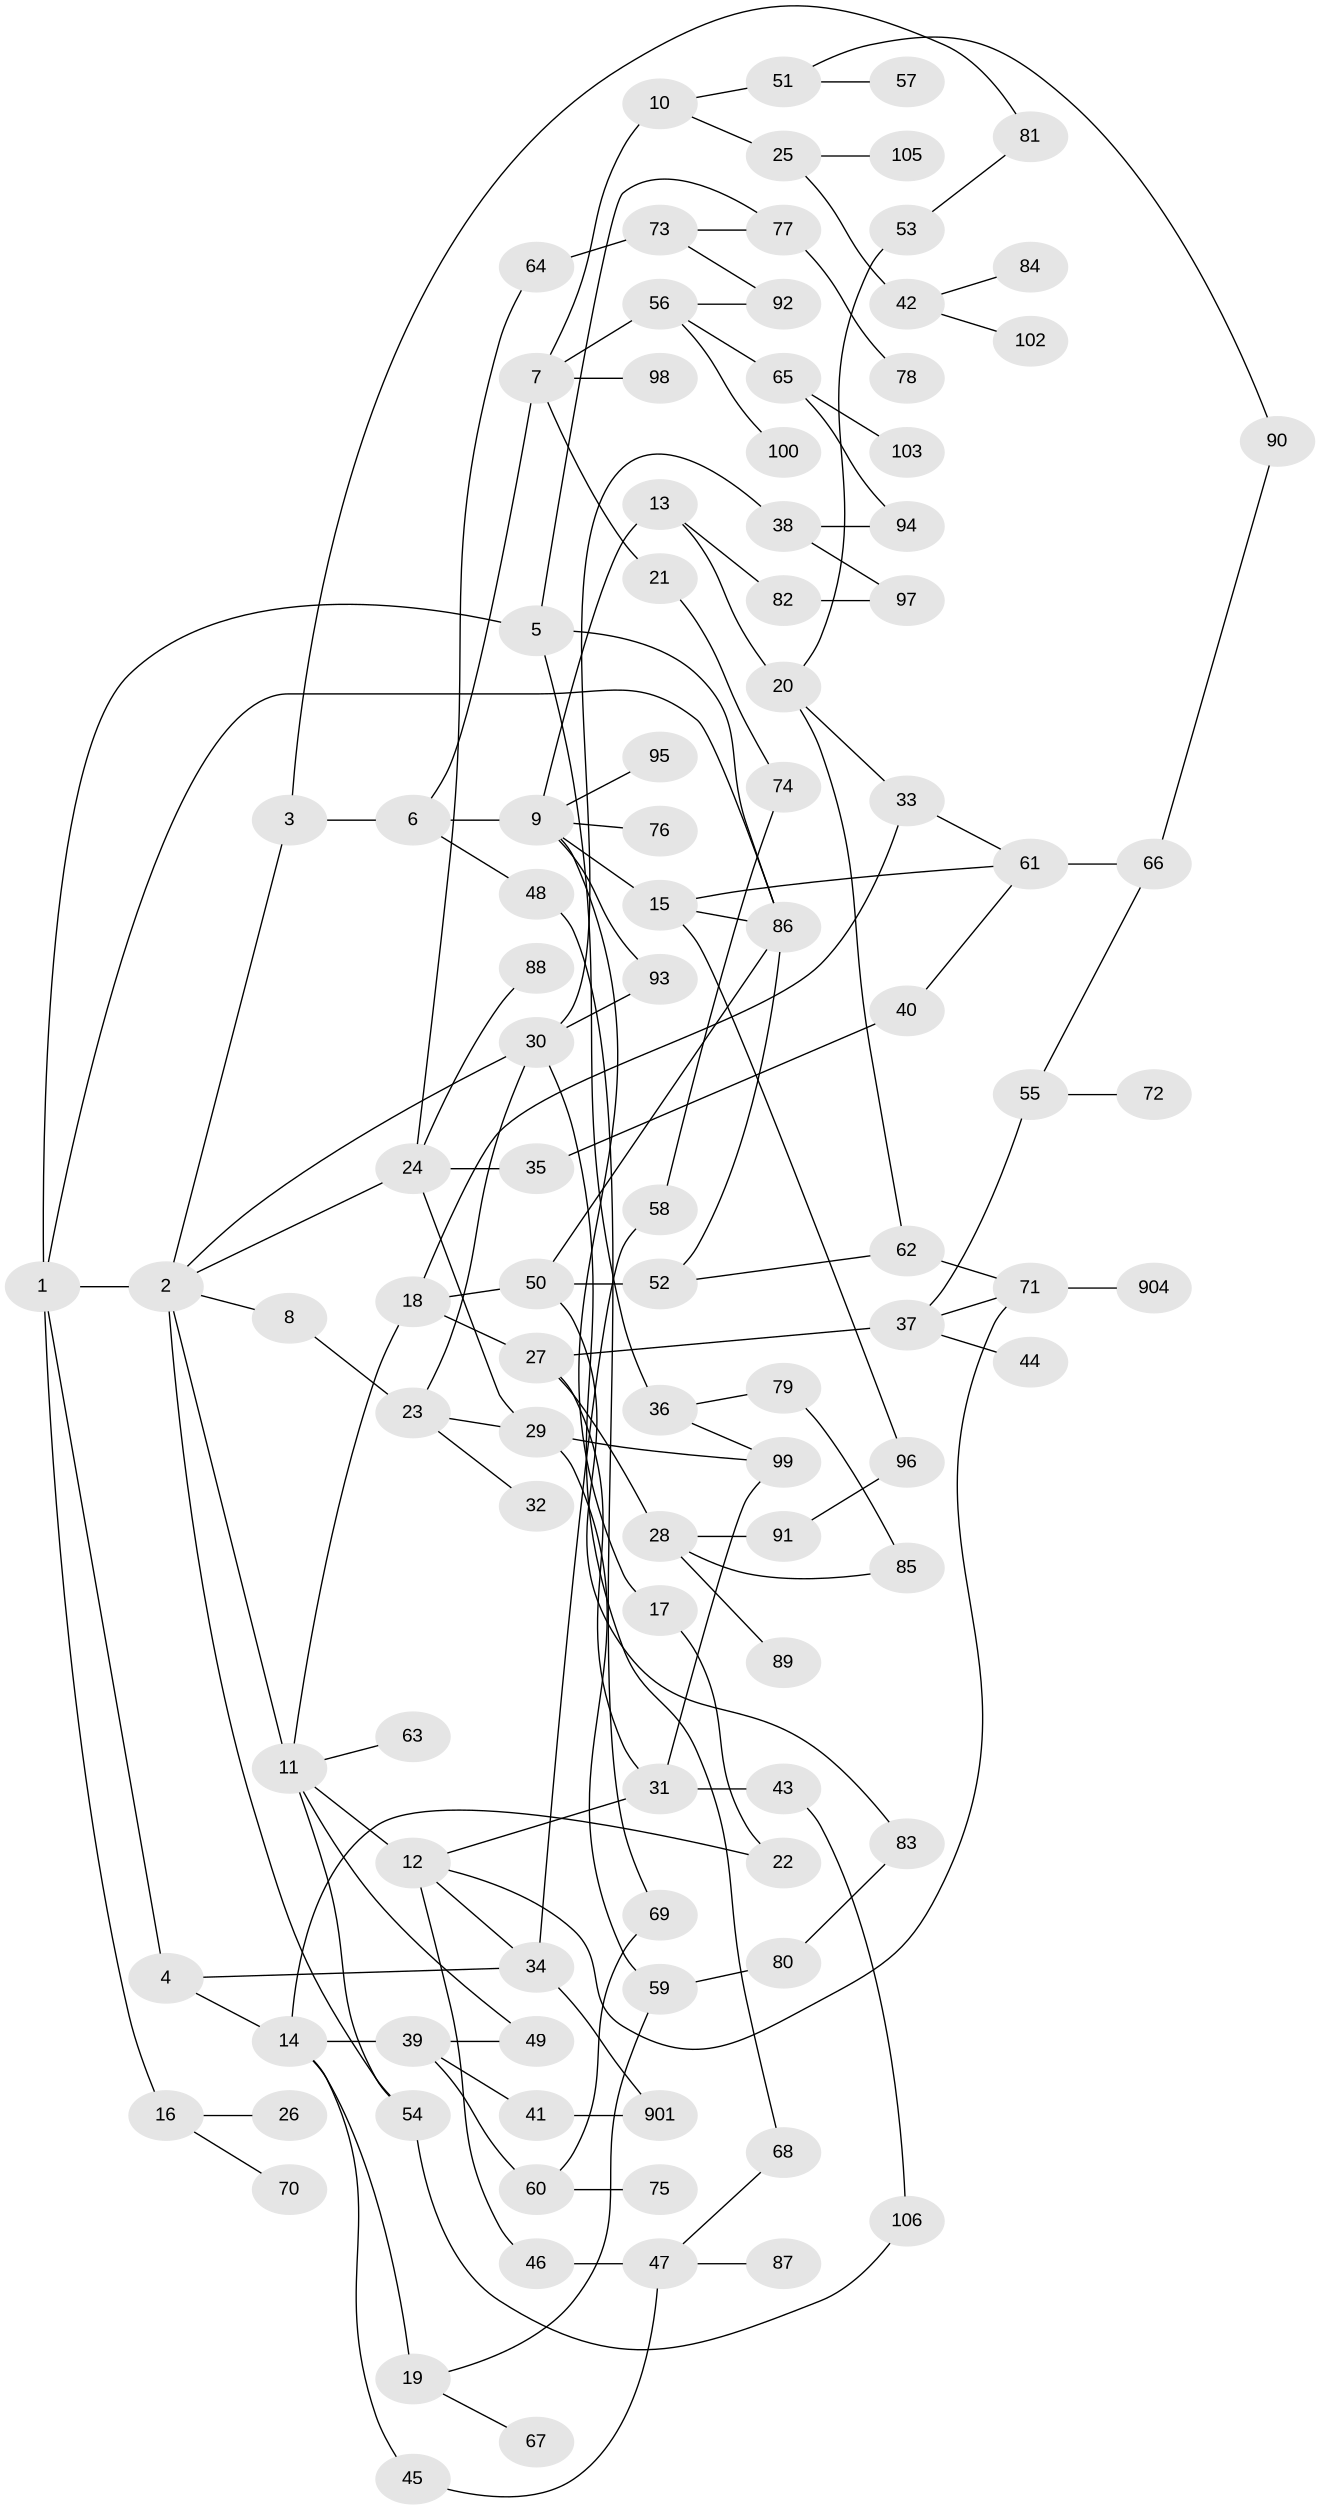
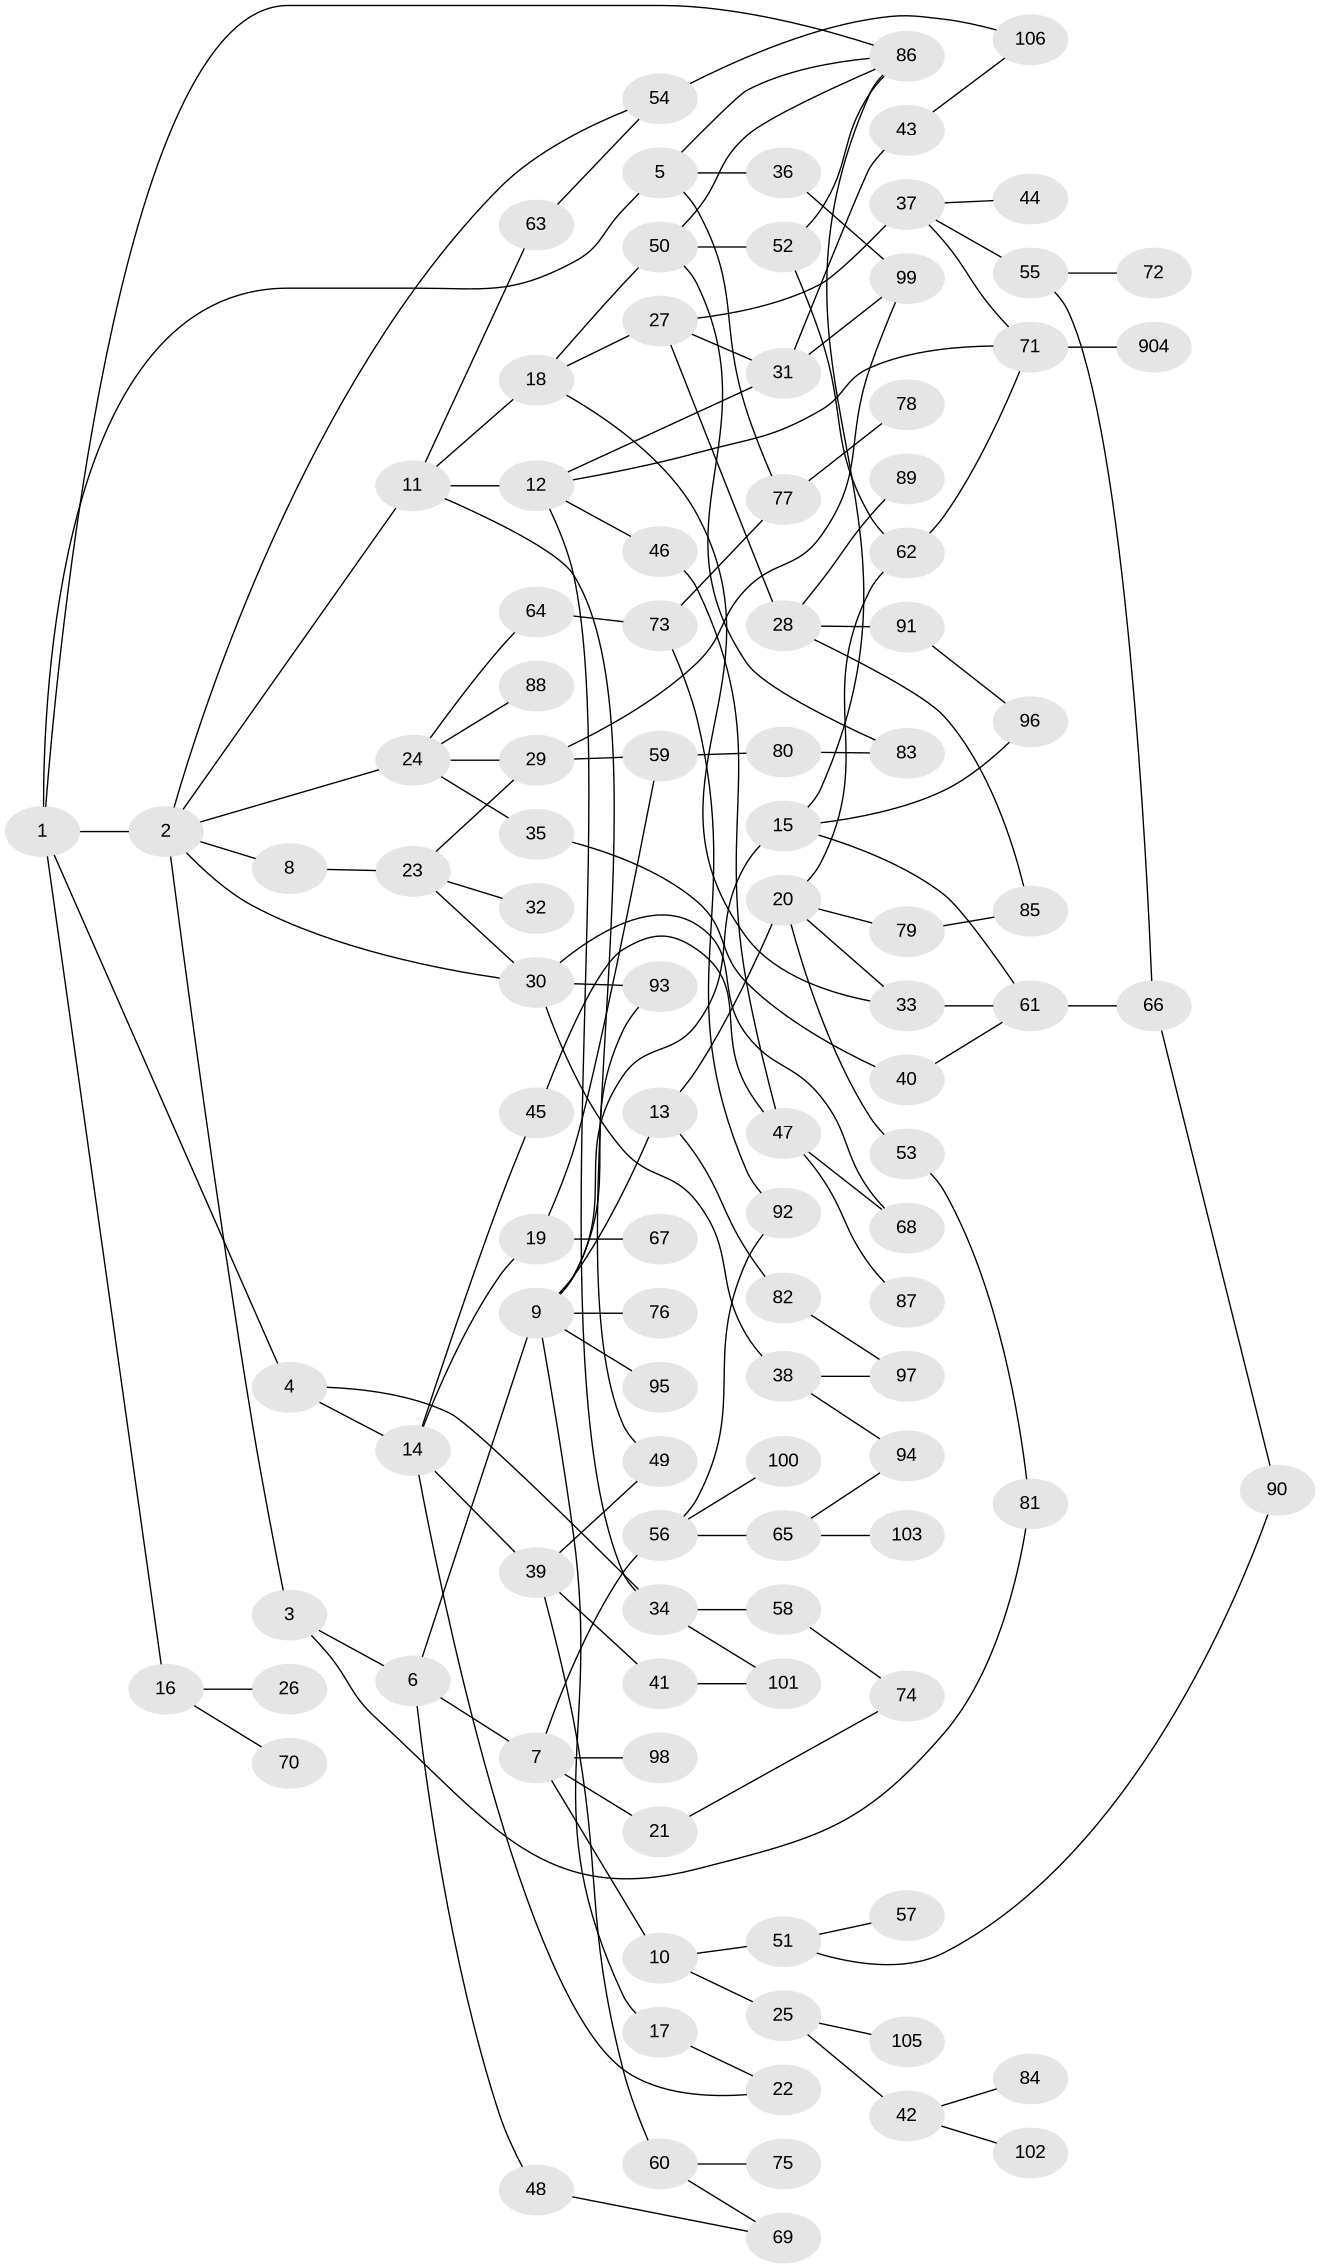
(722, 1399) -> (845, 916)
(340, 1947) -> (598, 162)
(660, 2116) -> (784, 1684)
